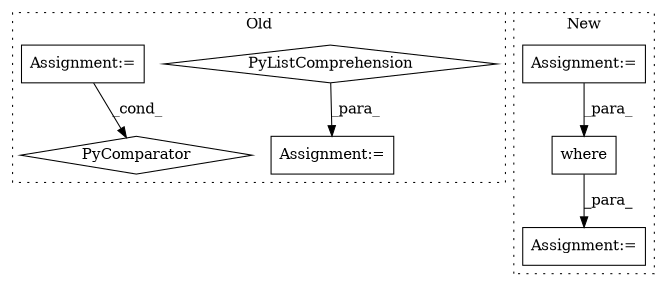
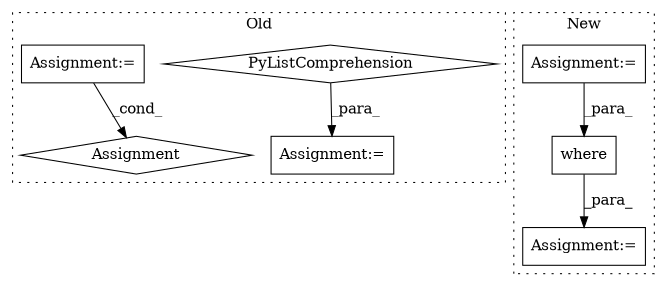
(136, 155) -> (136, 155)
